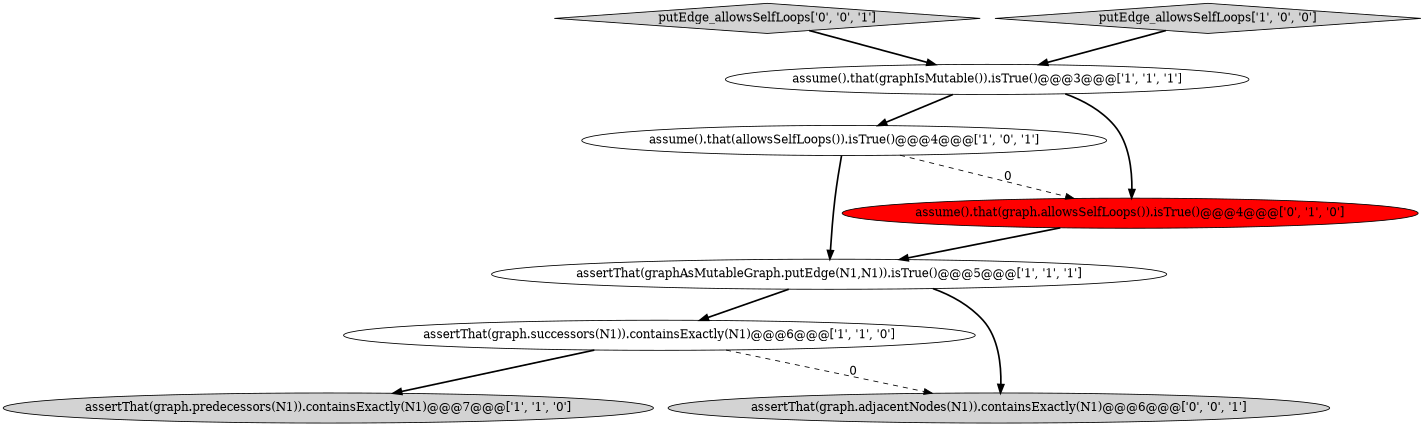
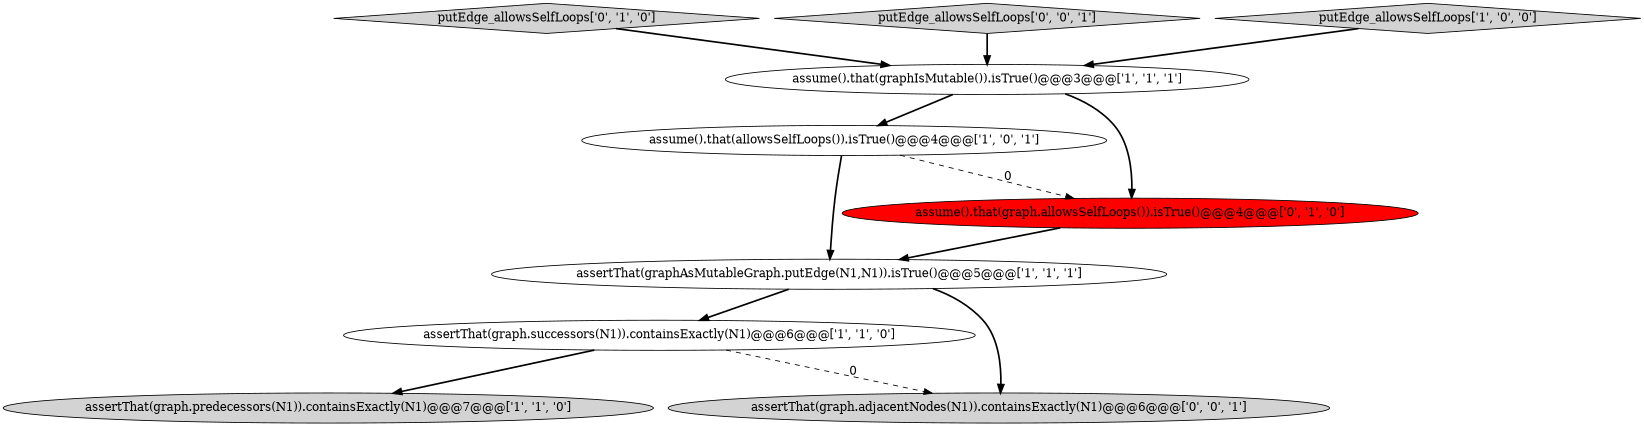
none -> (547, 18)
